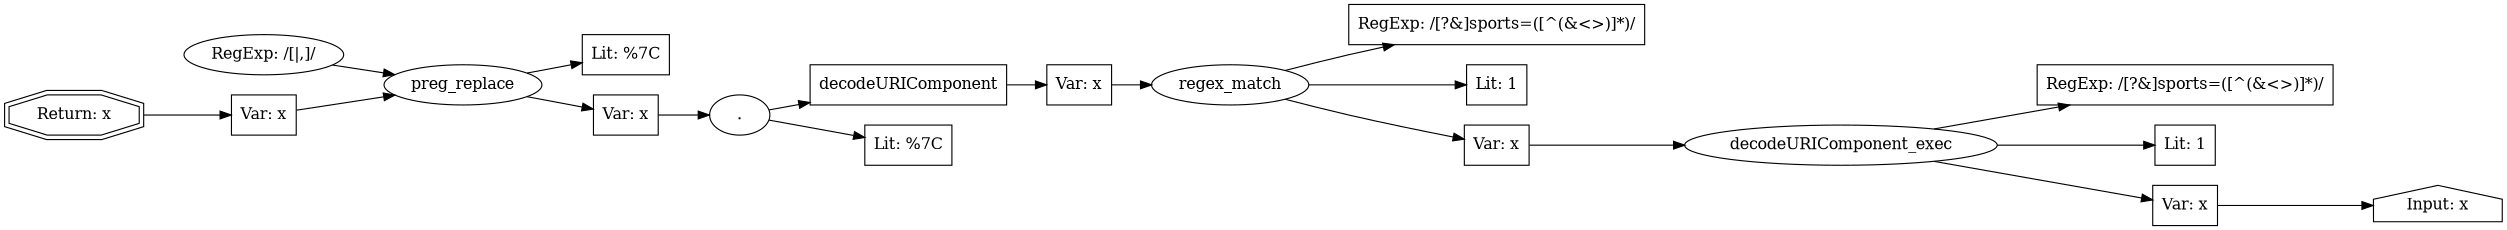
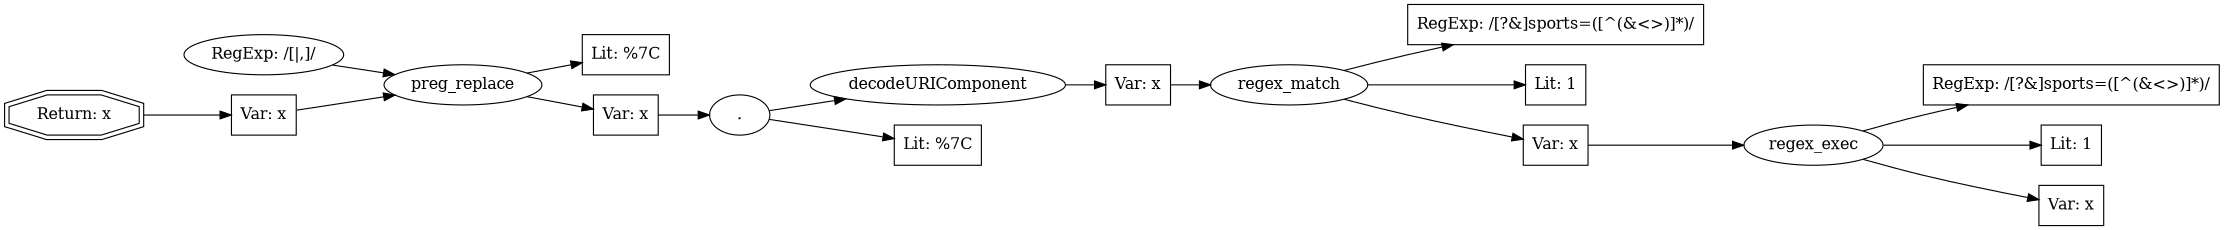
(908, 85) -> (938, 85)
(1841, 145) -> (1813, 145)
(2438, 205) -> none
